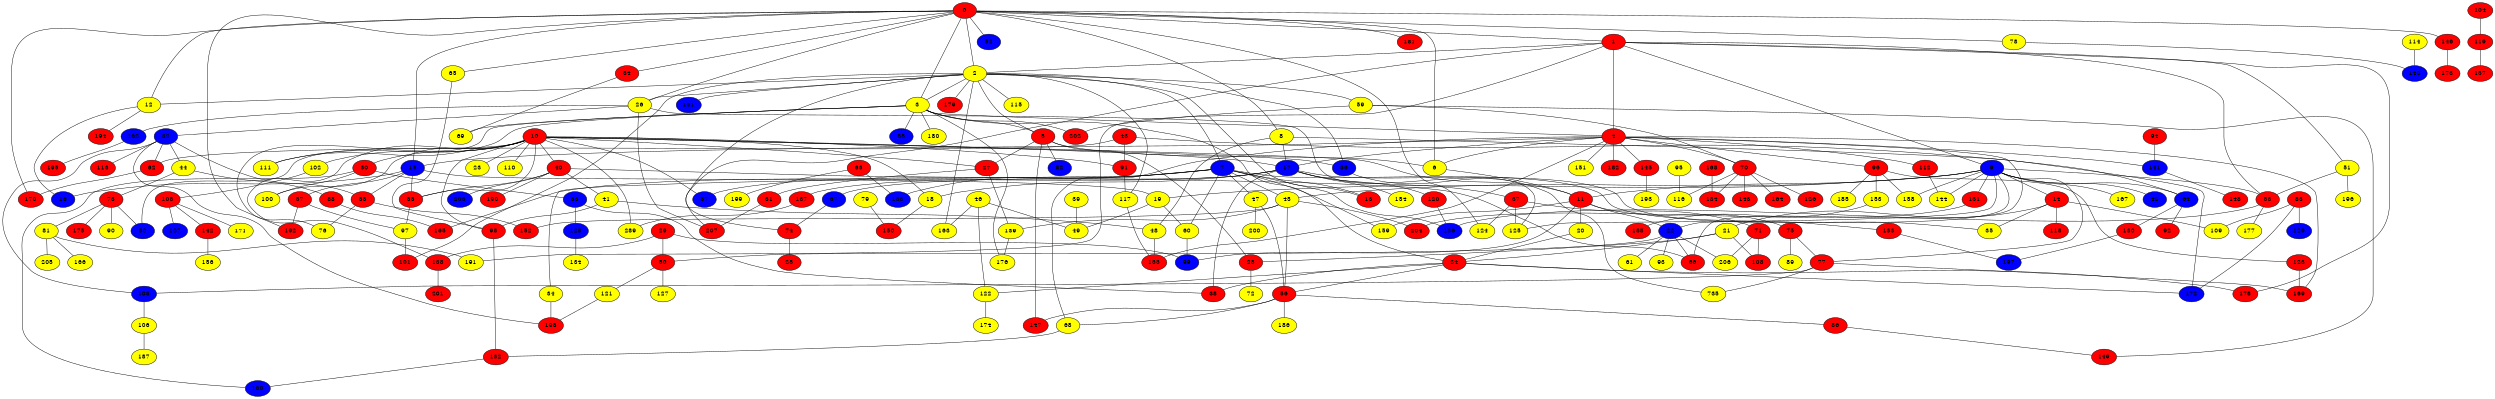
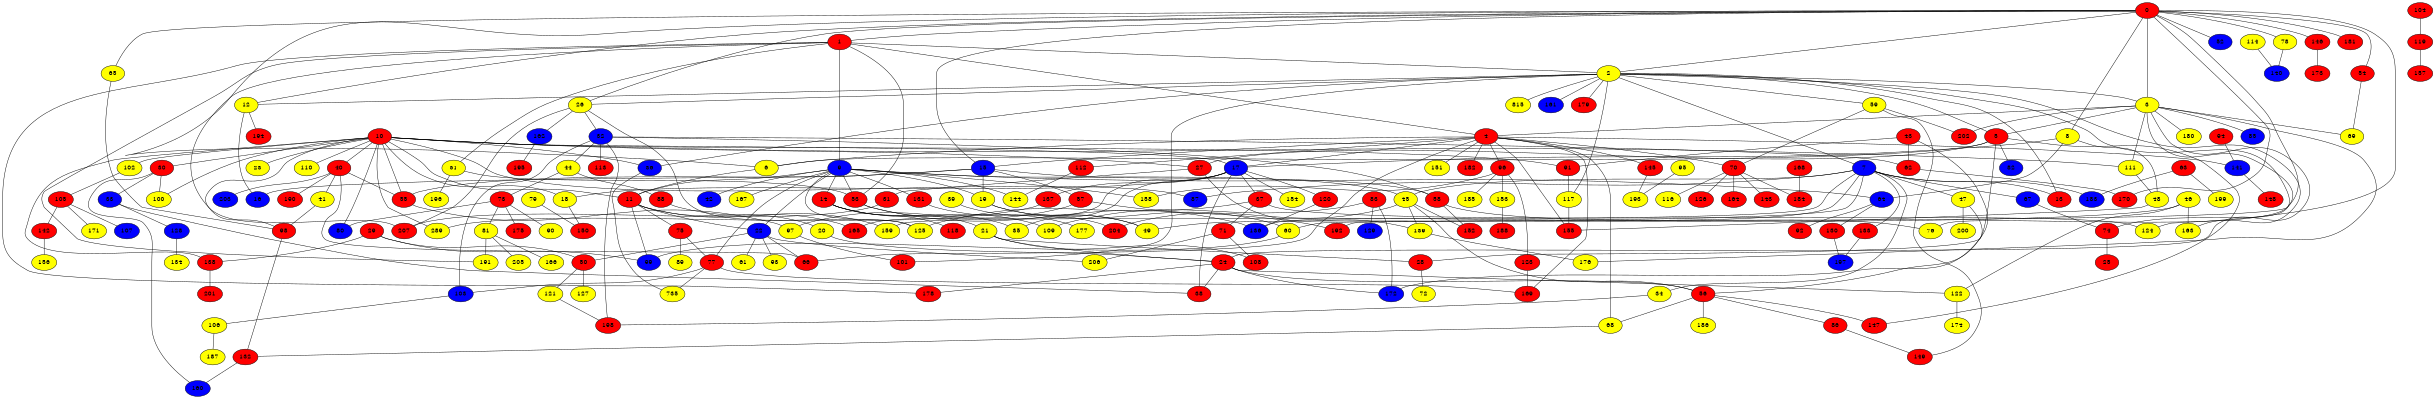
(1016, 105) -> (1518, 105)
(1679, 183) -> (1653, 188)
(881, 214) -> (2144, 184)
